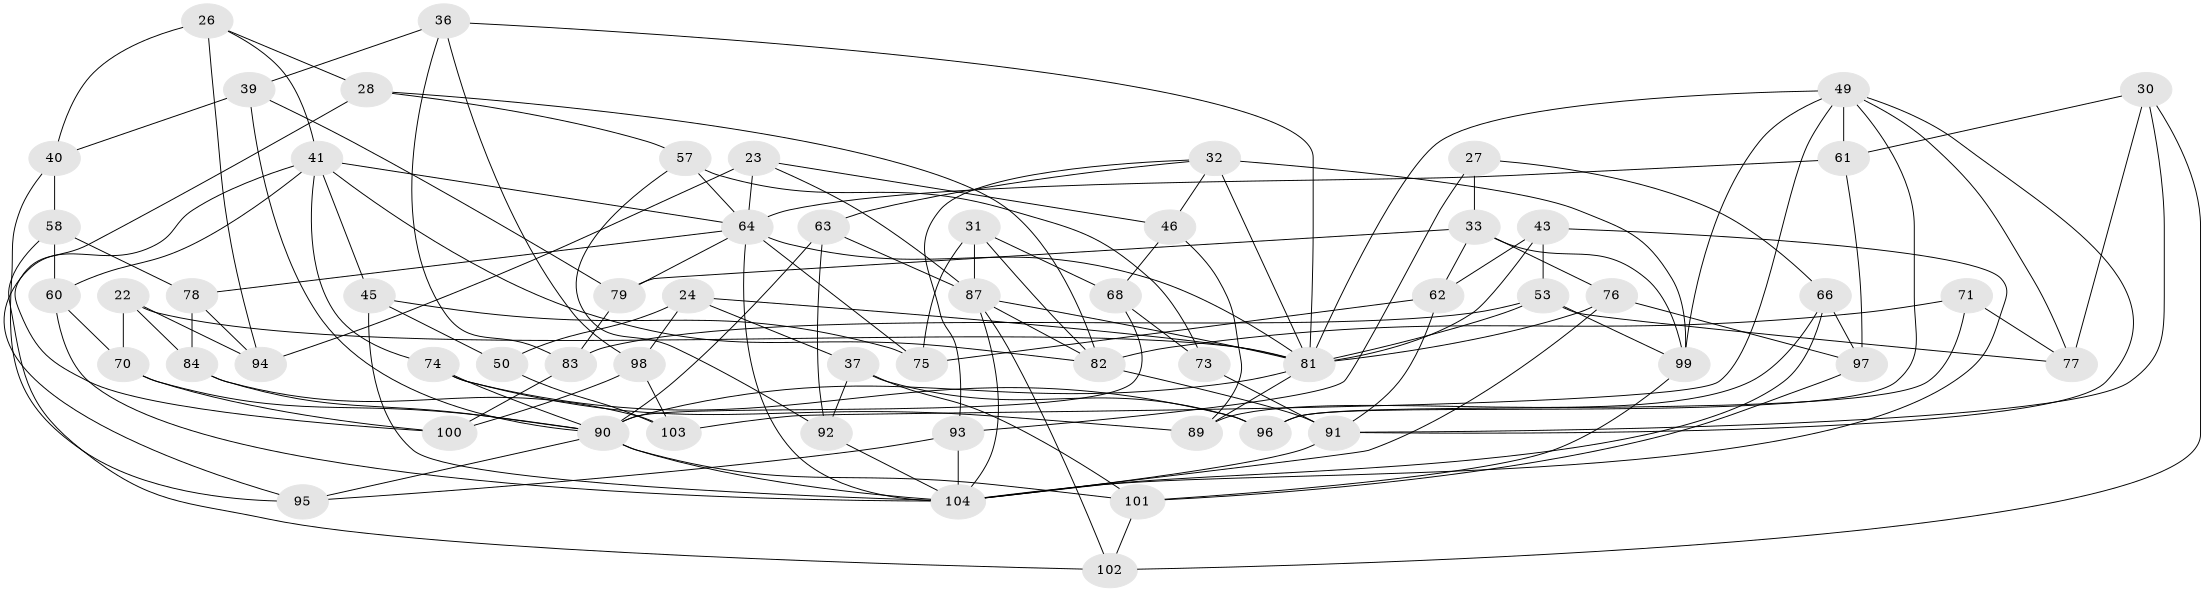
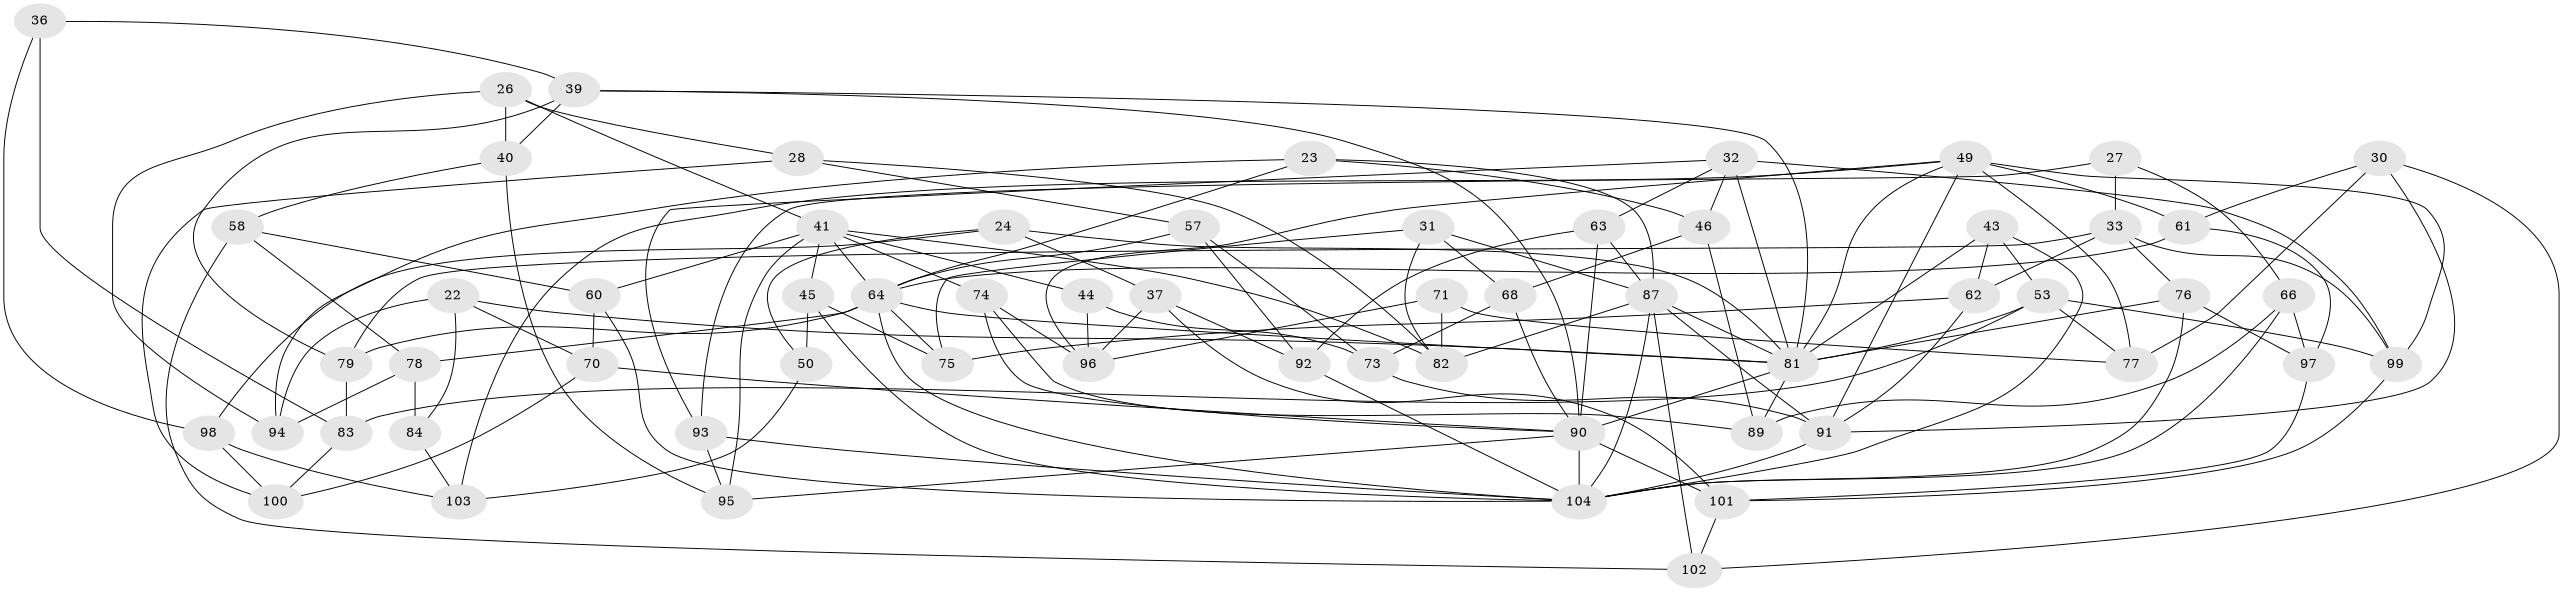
(995, 67) -> (1293, 103)
none -> (1087, 296)
(1220, 394) -> (1720, 351)
(394, 408) -> none
